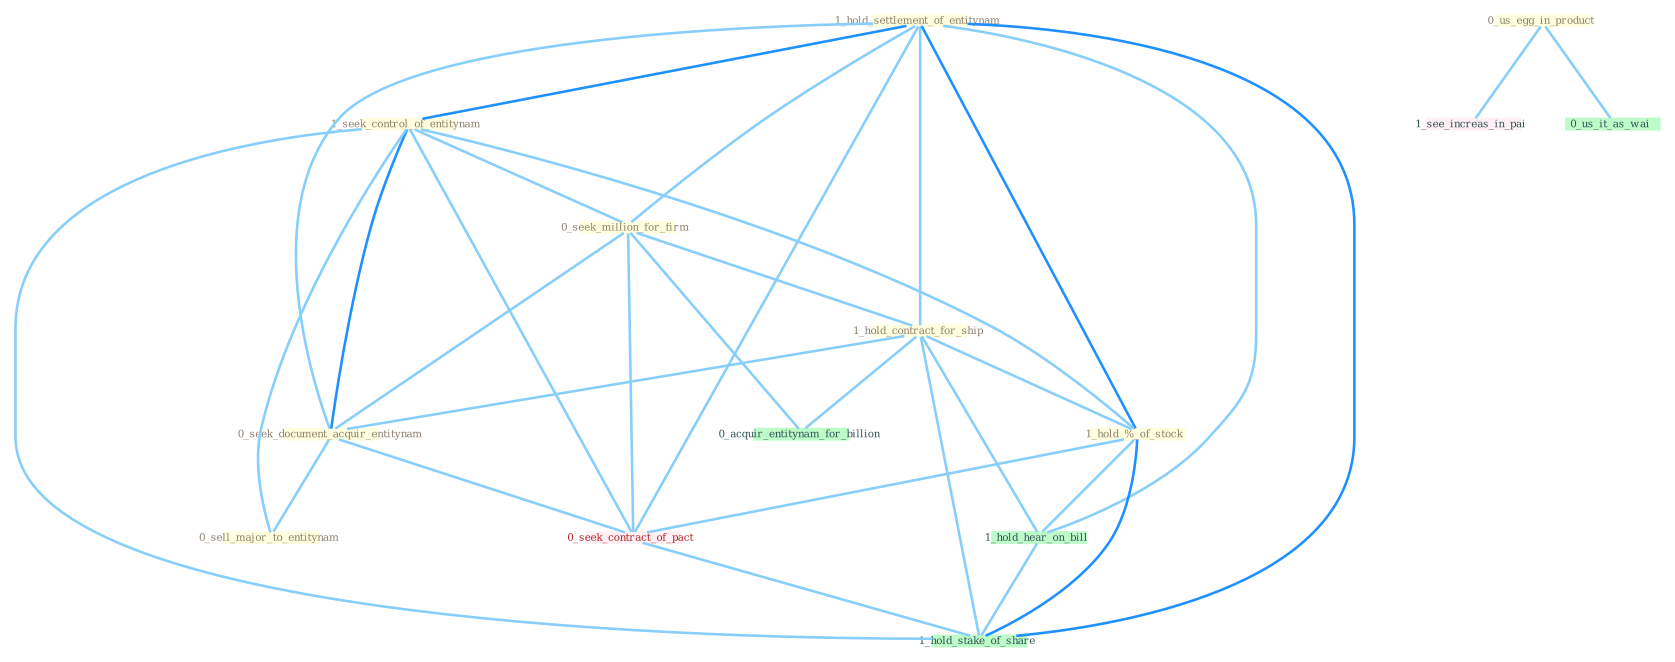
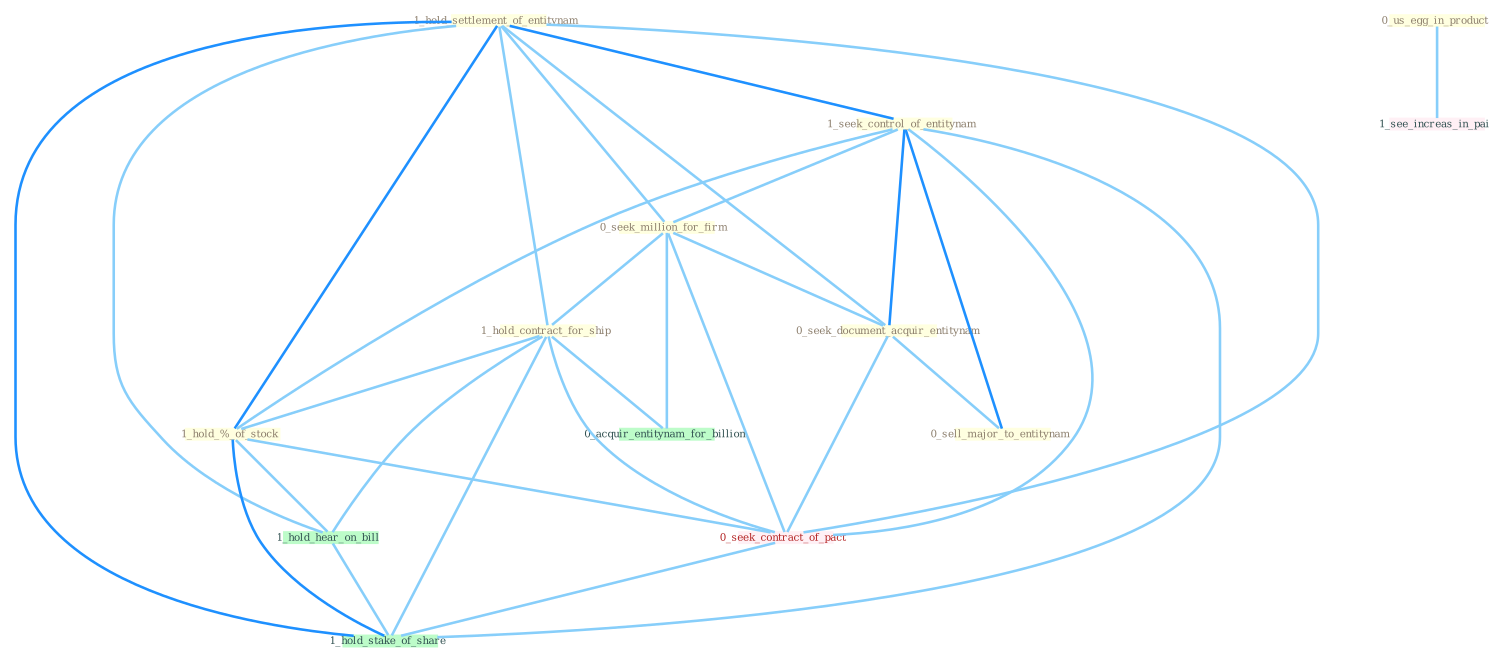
(1613, 124) -> none
(286, 351) -> (954, 279)
(612, 385) -> (631, 467)
